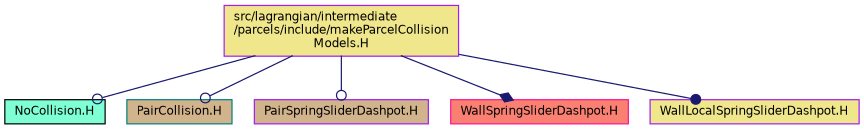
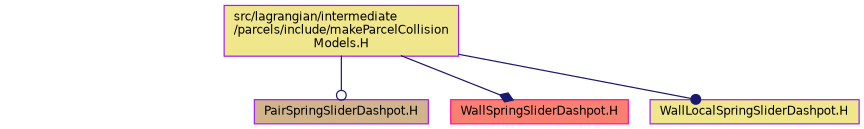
(55, 112) -> none
(179, 112) -> none
